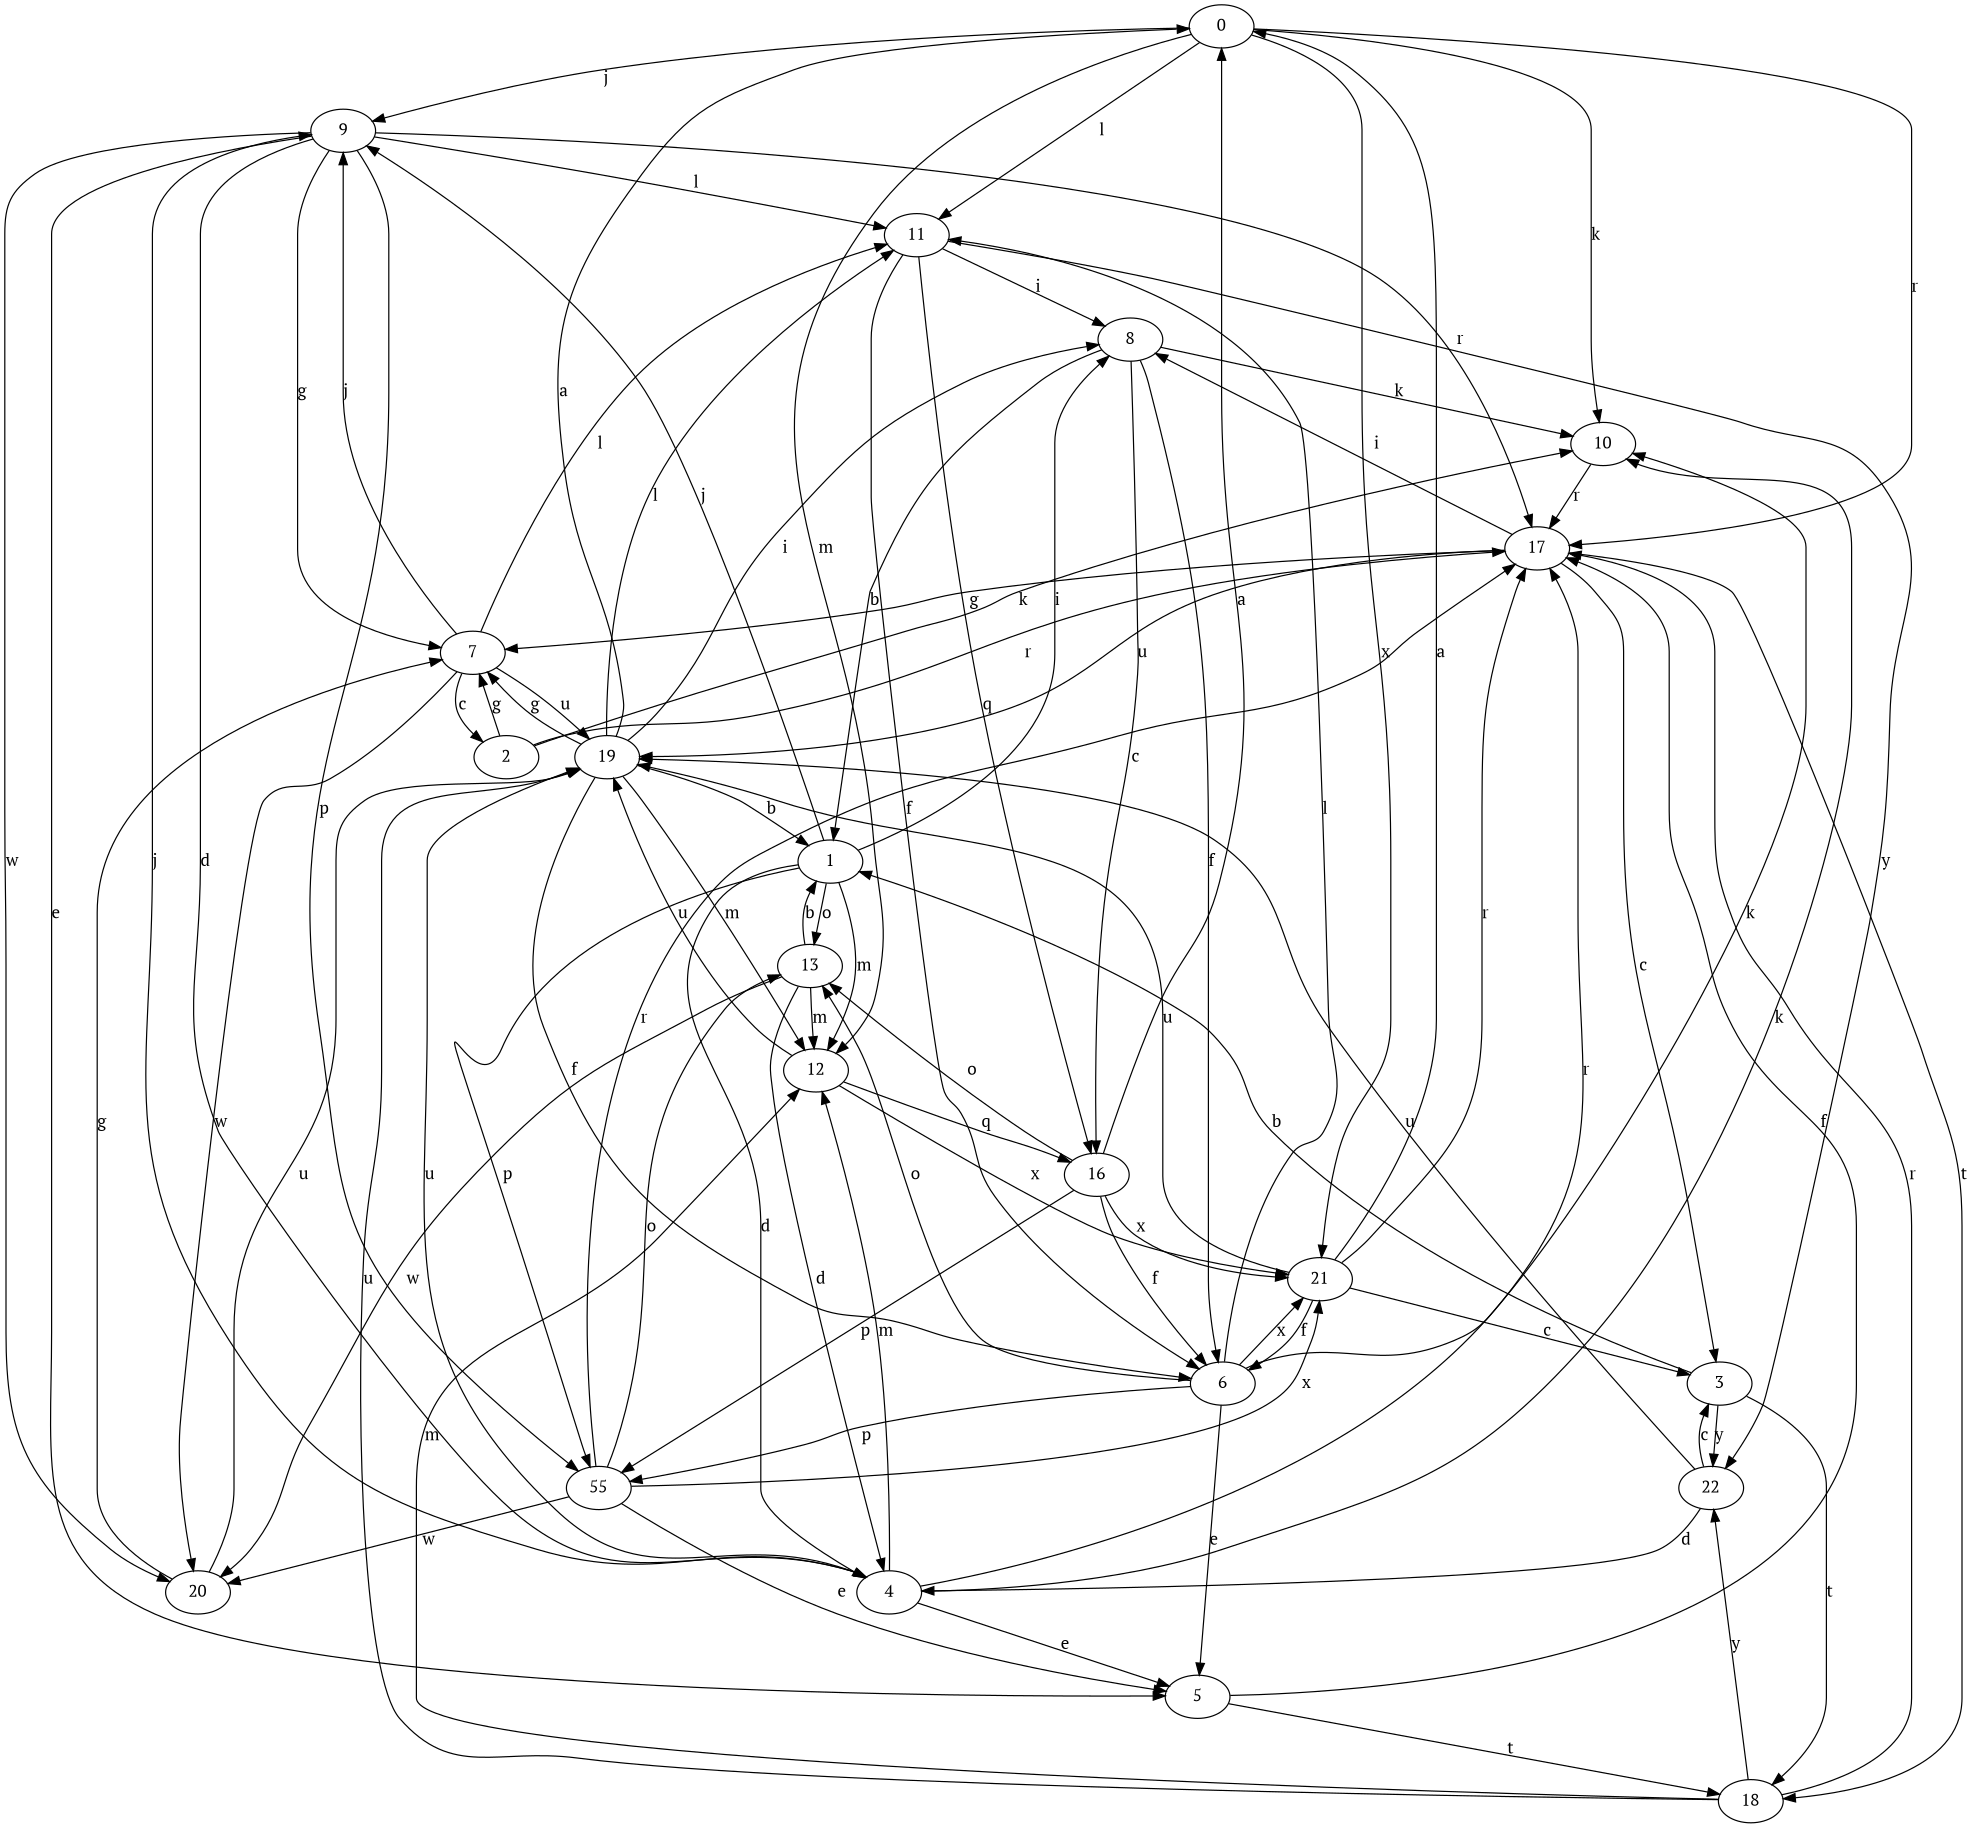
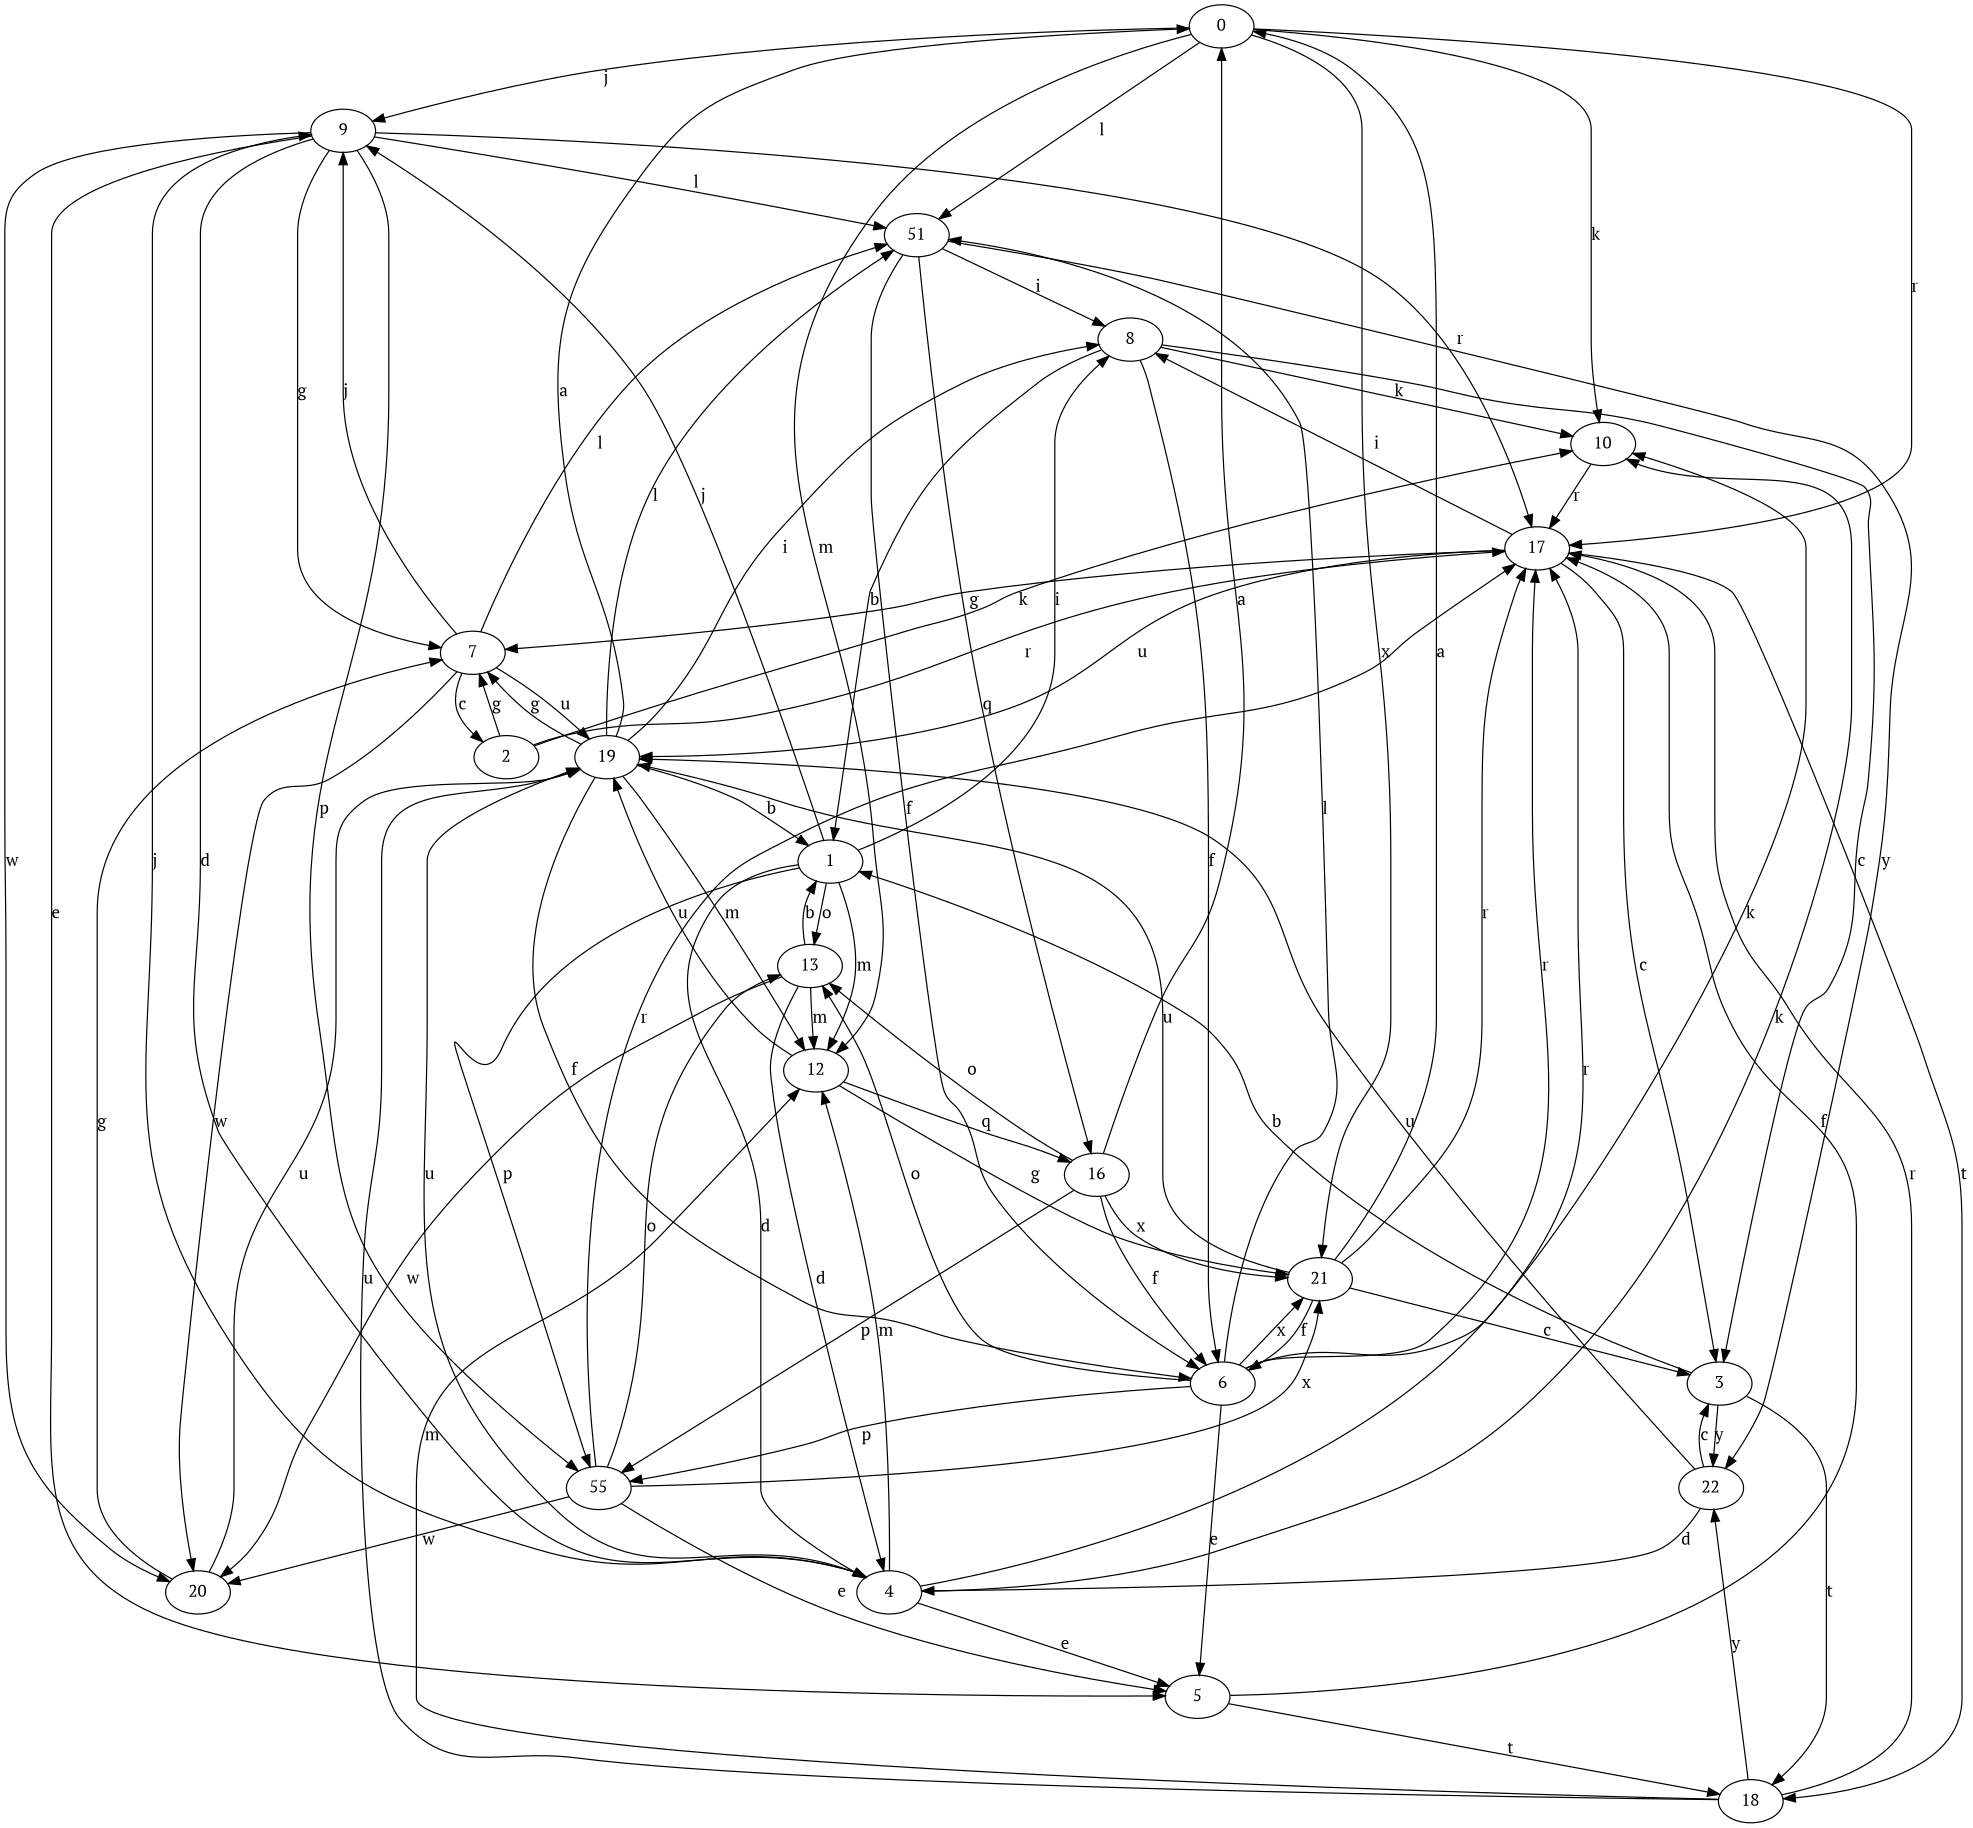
(917, 235) -> (917, 235)
(1129, 752) -> (1871, 571)
none -> (1548, 1073)
(1036, 1175) -> (1036, 1175)
